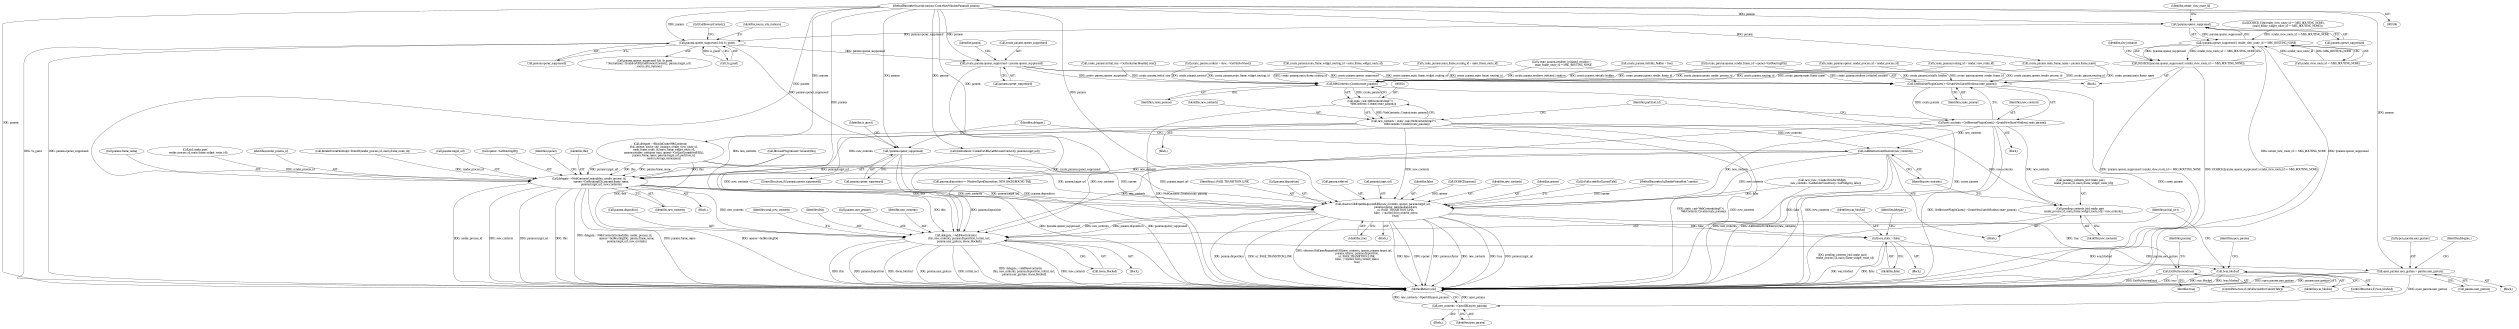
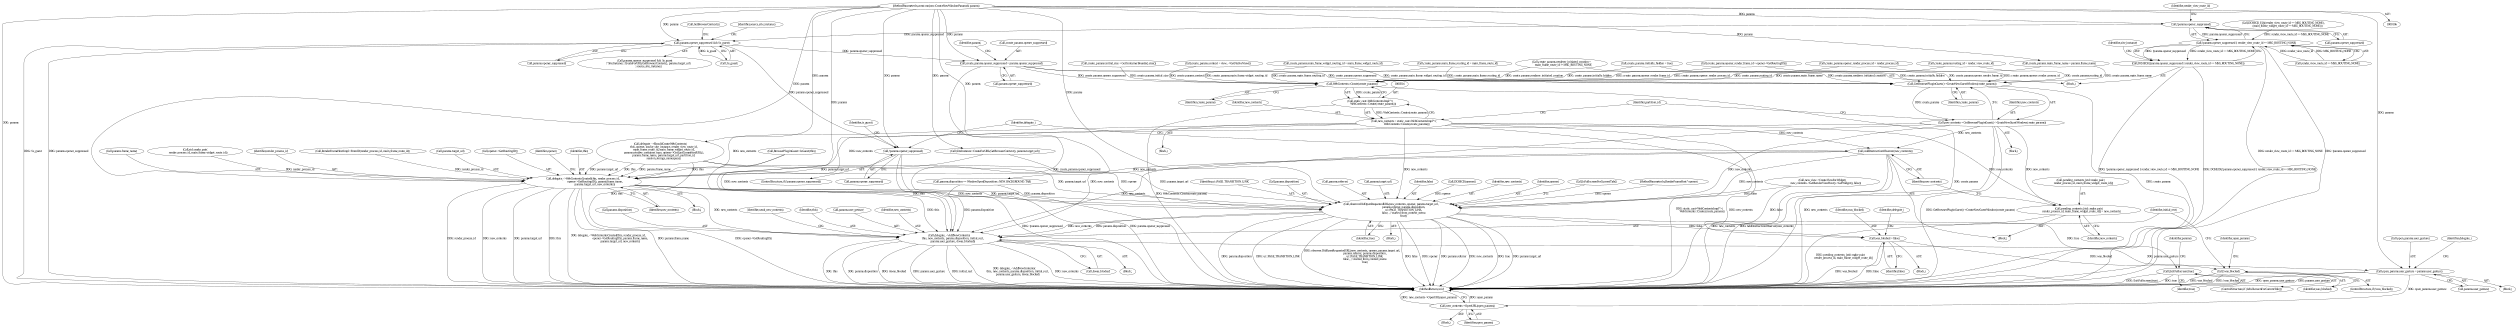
(1886, 239) -> (1884, 239)
